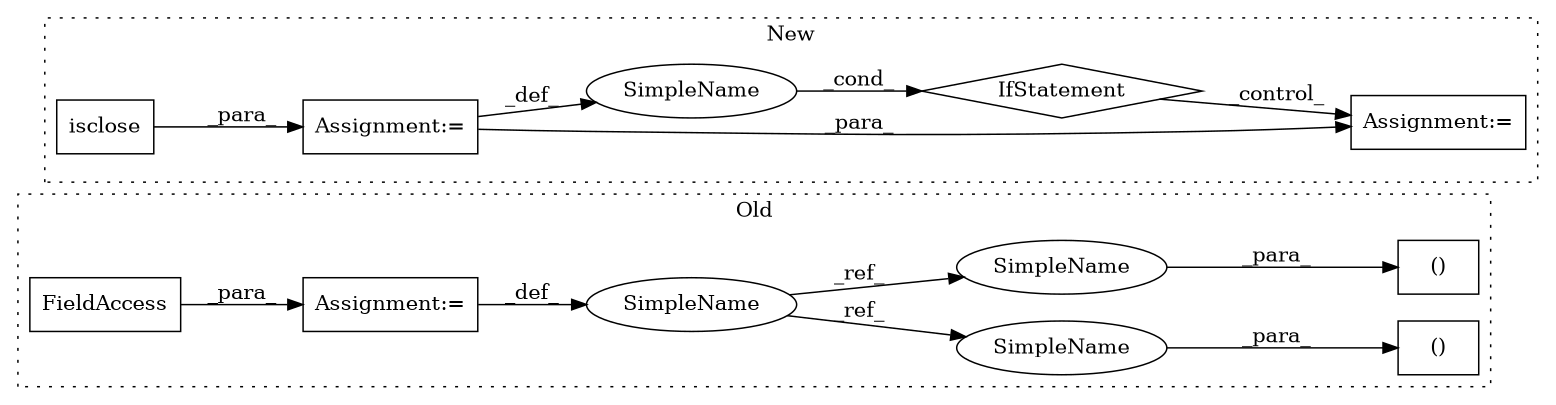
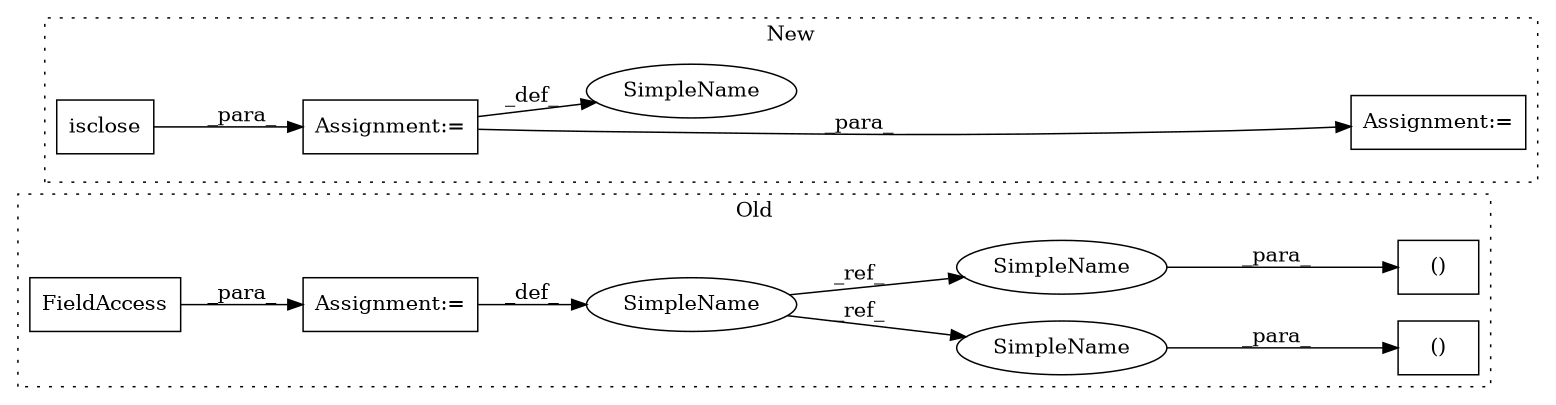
(1062, 91) -> none
